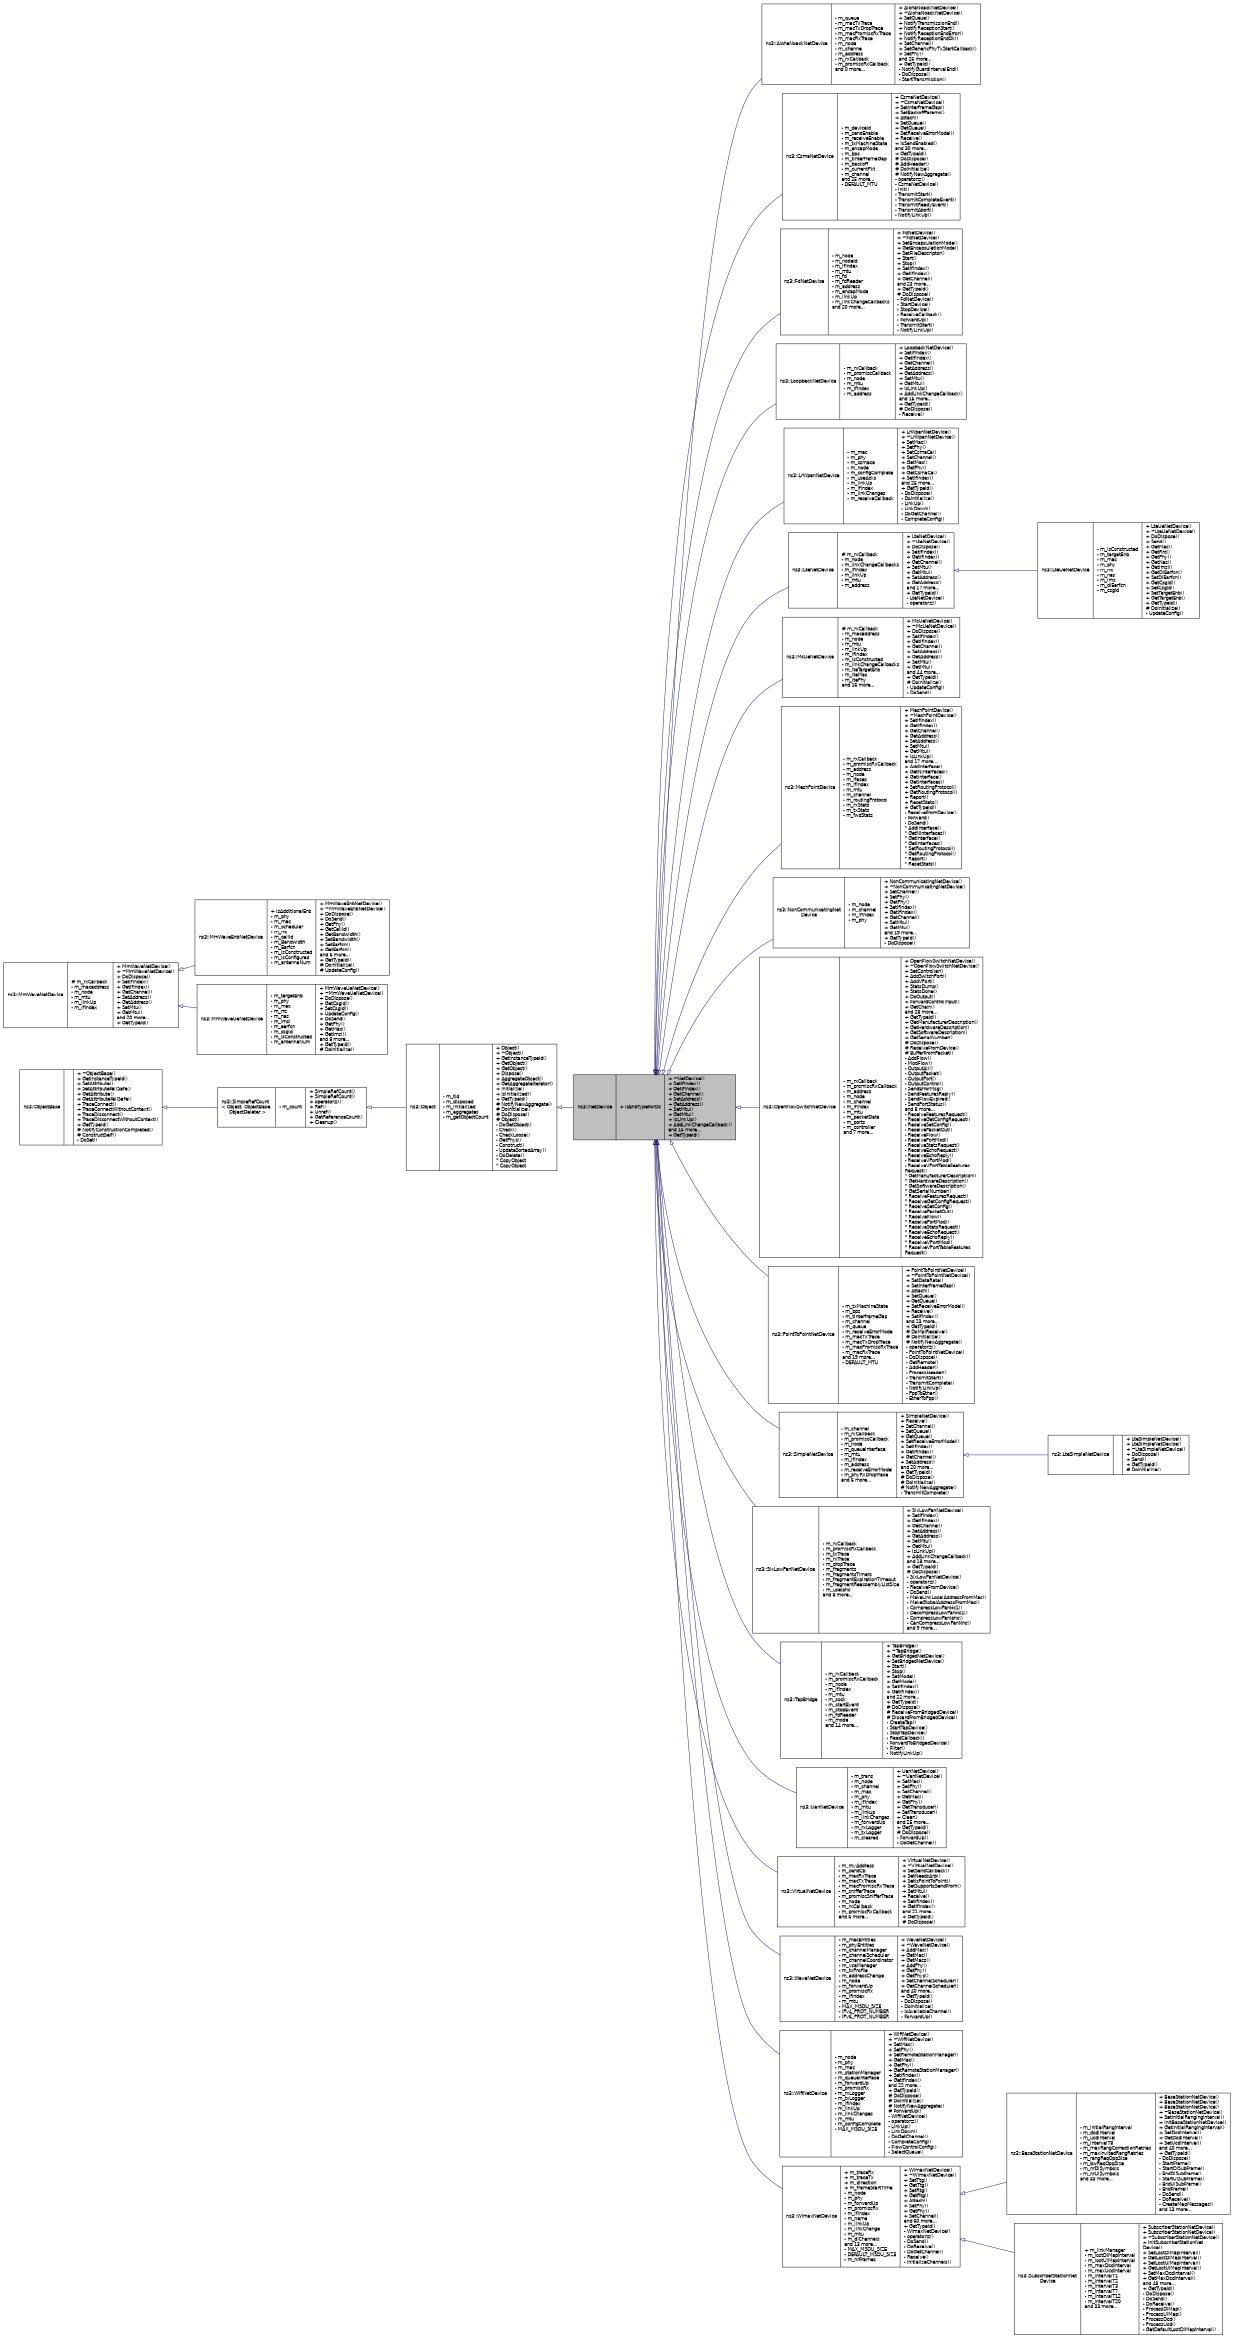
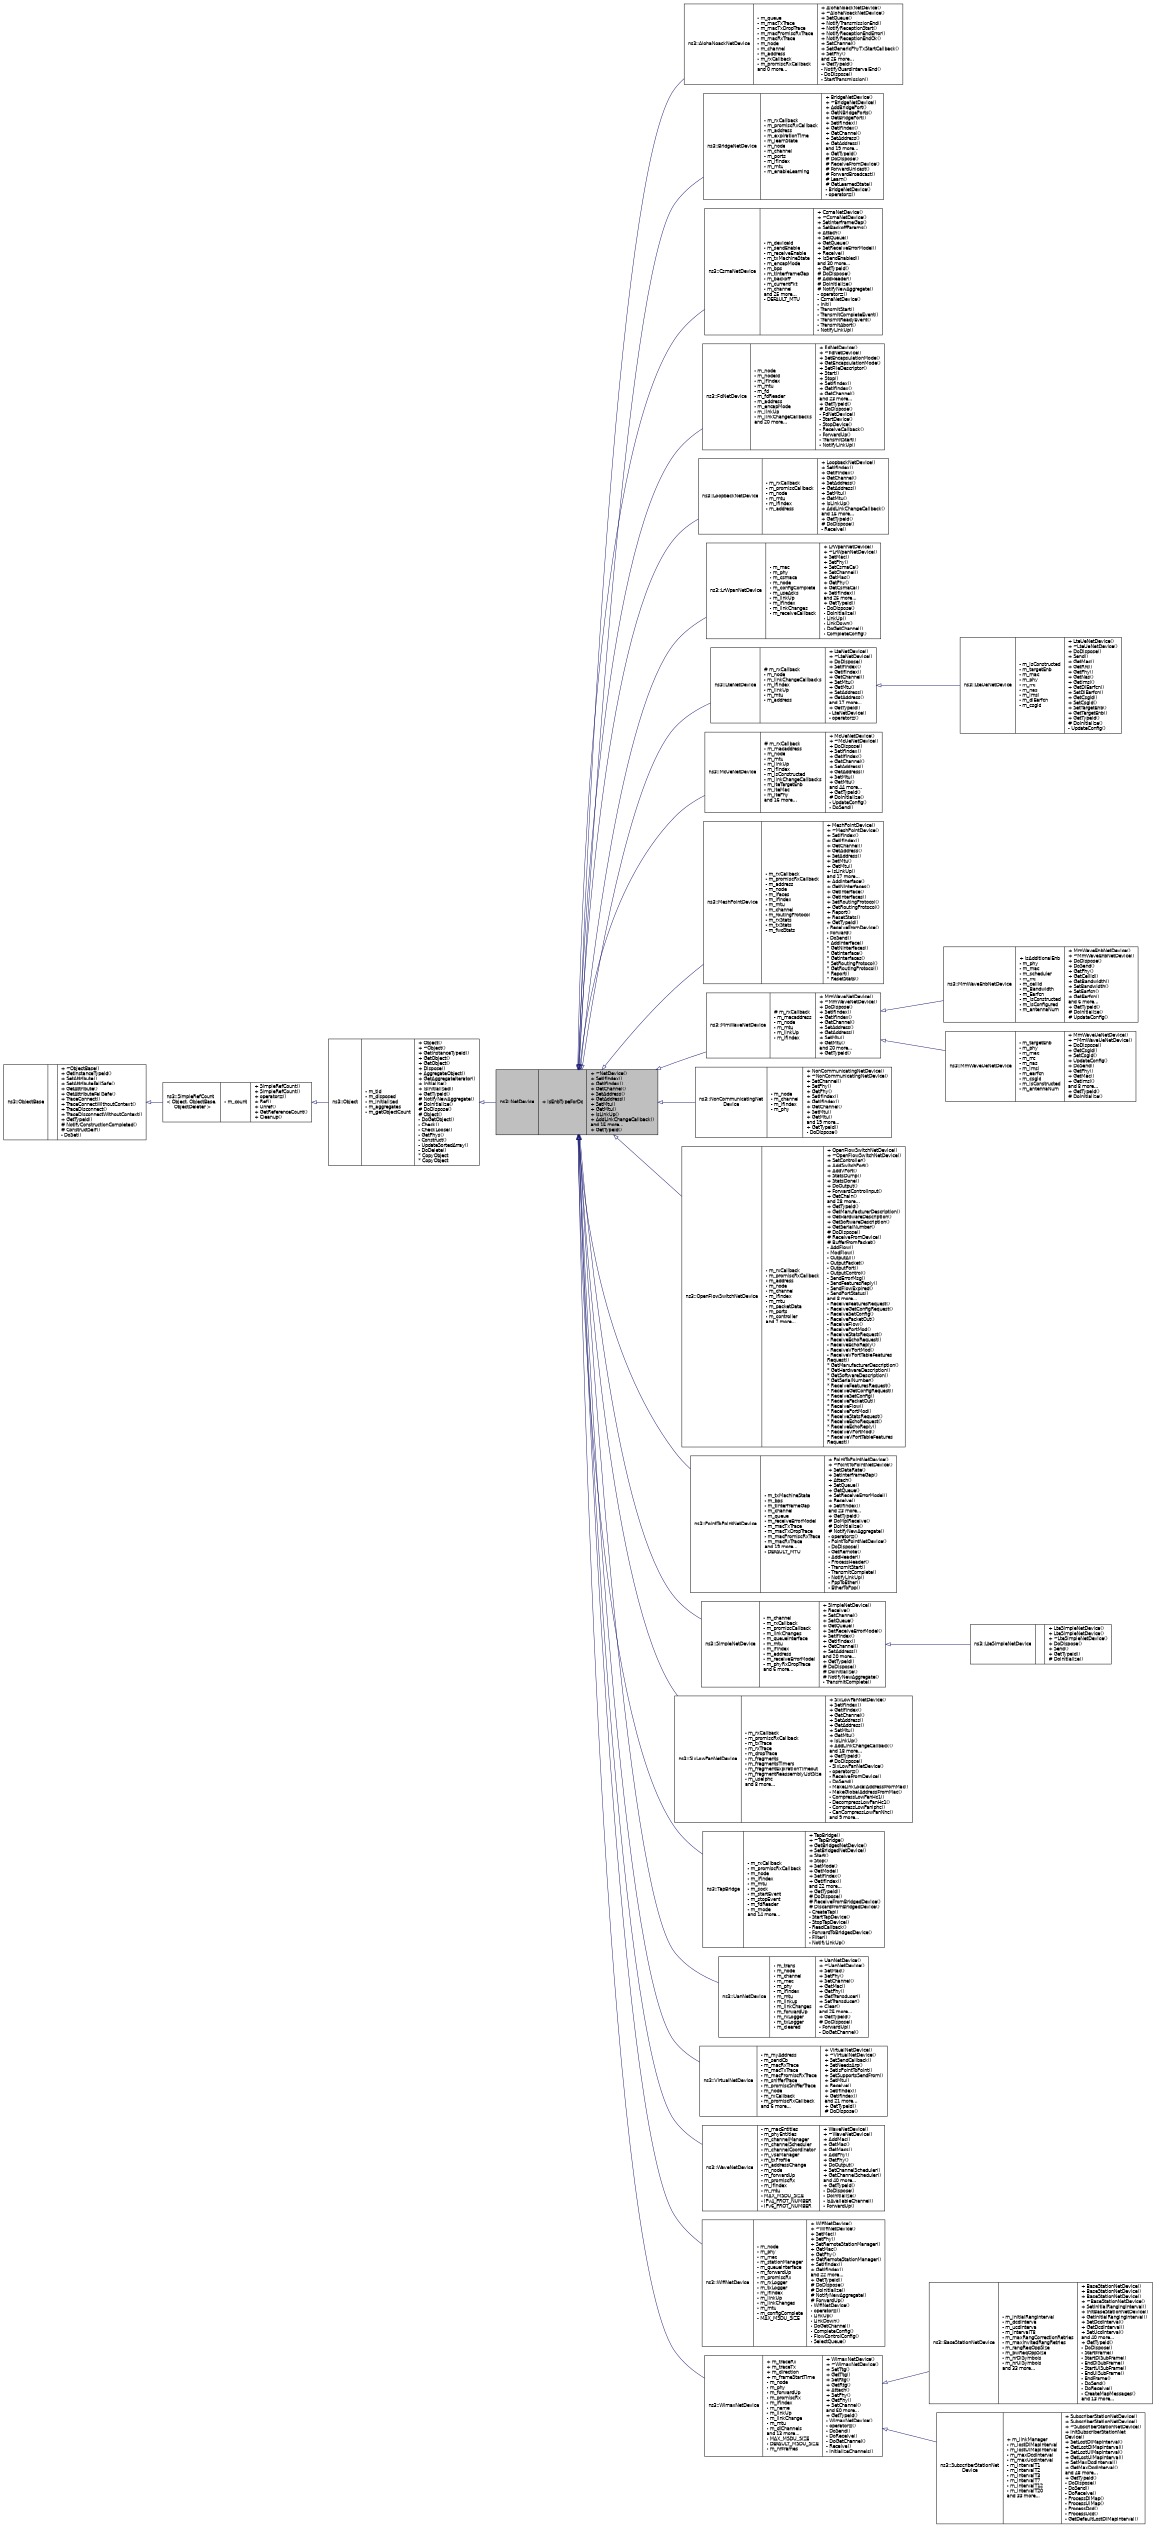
none -> (794, 147)
none -> (683, 1060)
(852, 1444) -> (782, 1634)
(915, 1976) -> (839, 2165)
